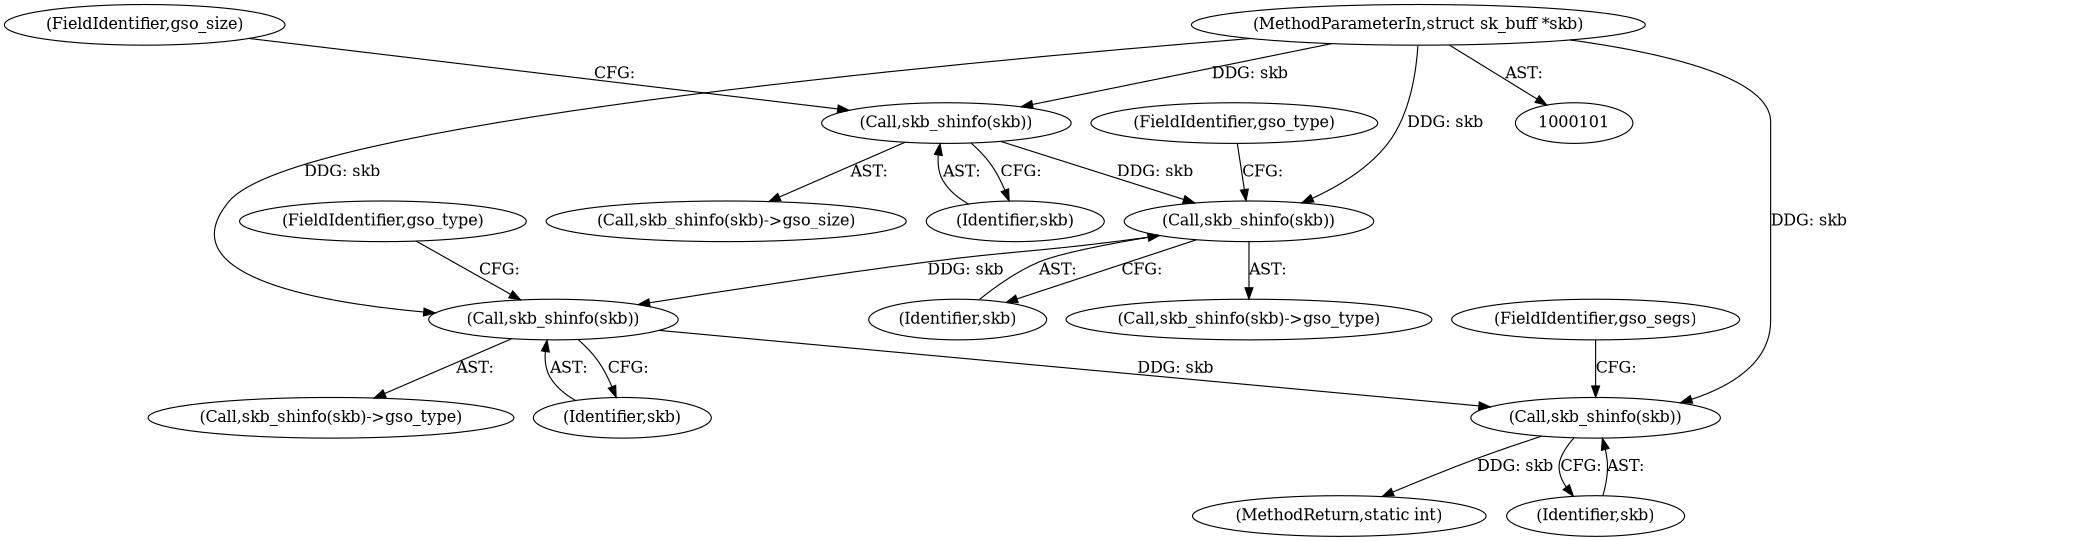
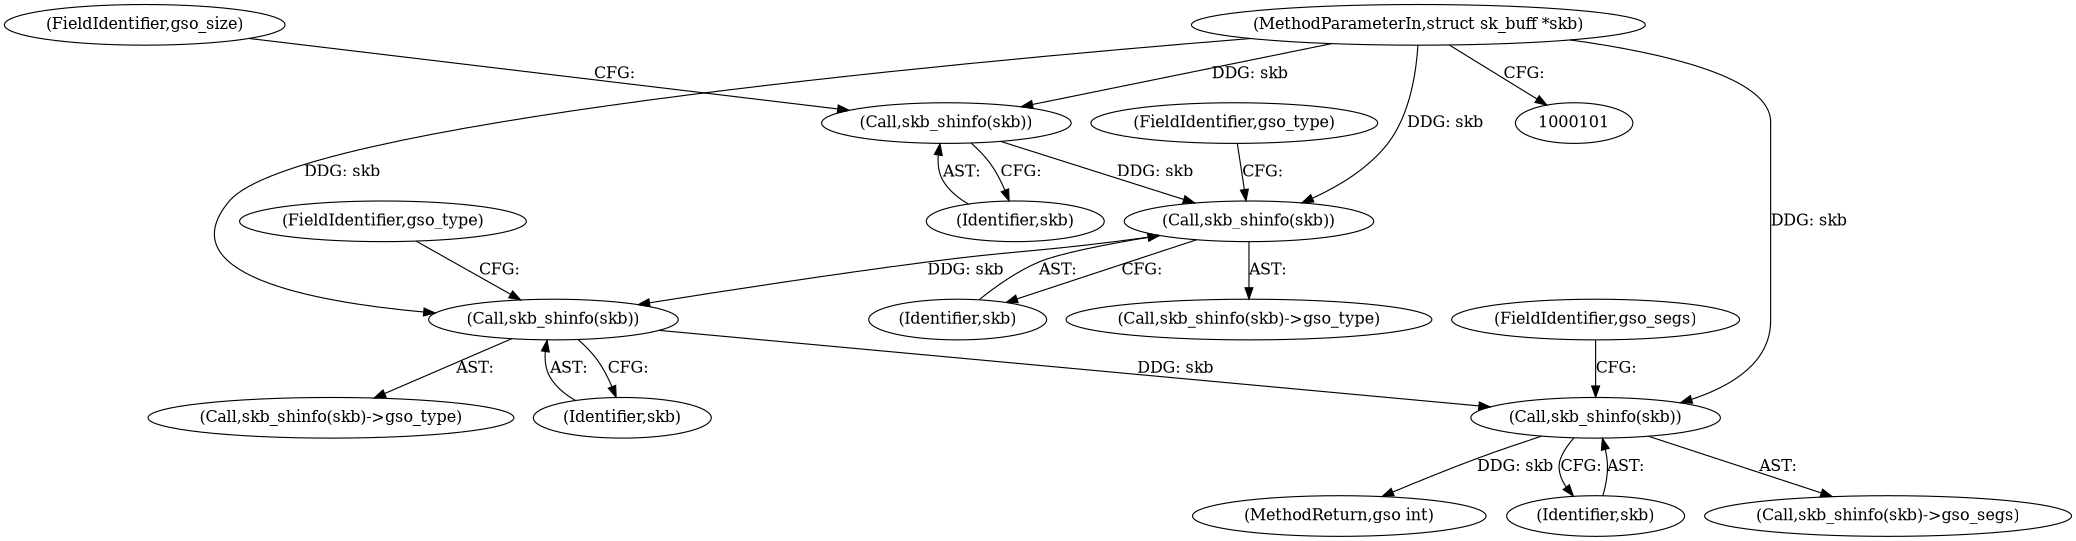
(1527, 74) -> (1527, 74)
(726, 221) -> none
(1339, 516) -> (1339, 516)
none -> (1888, 516)
